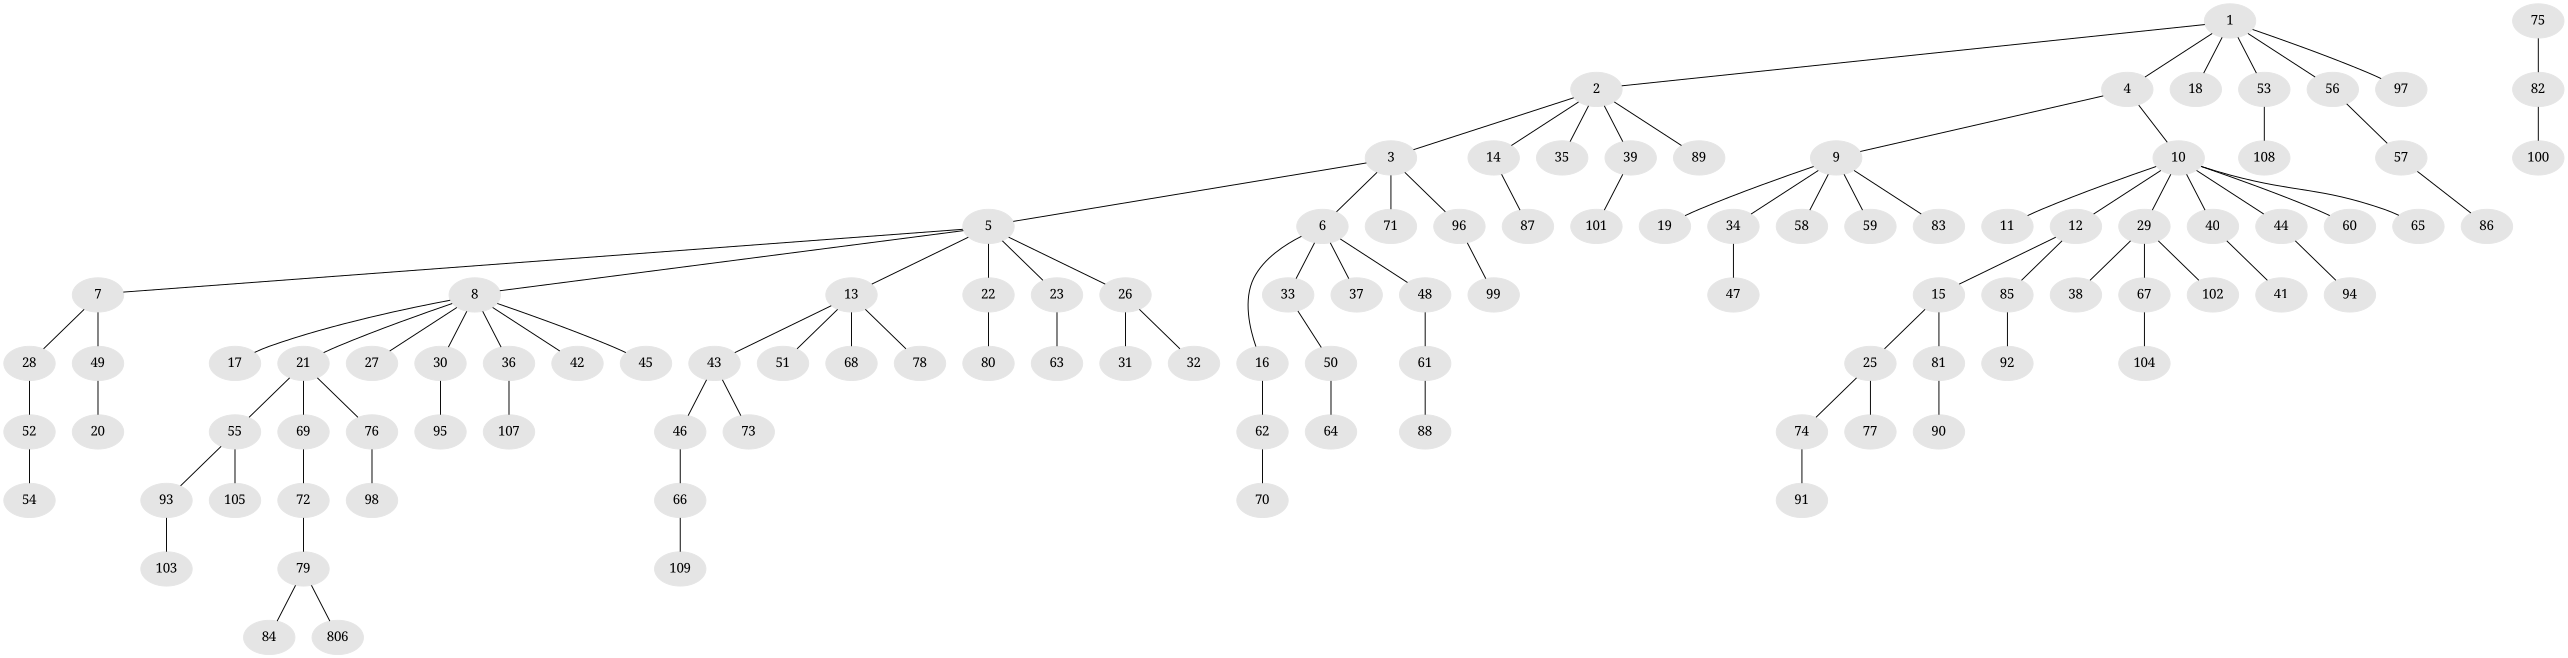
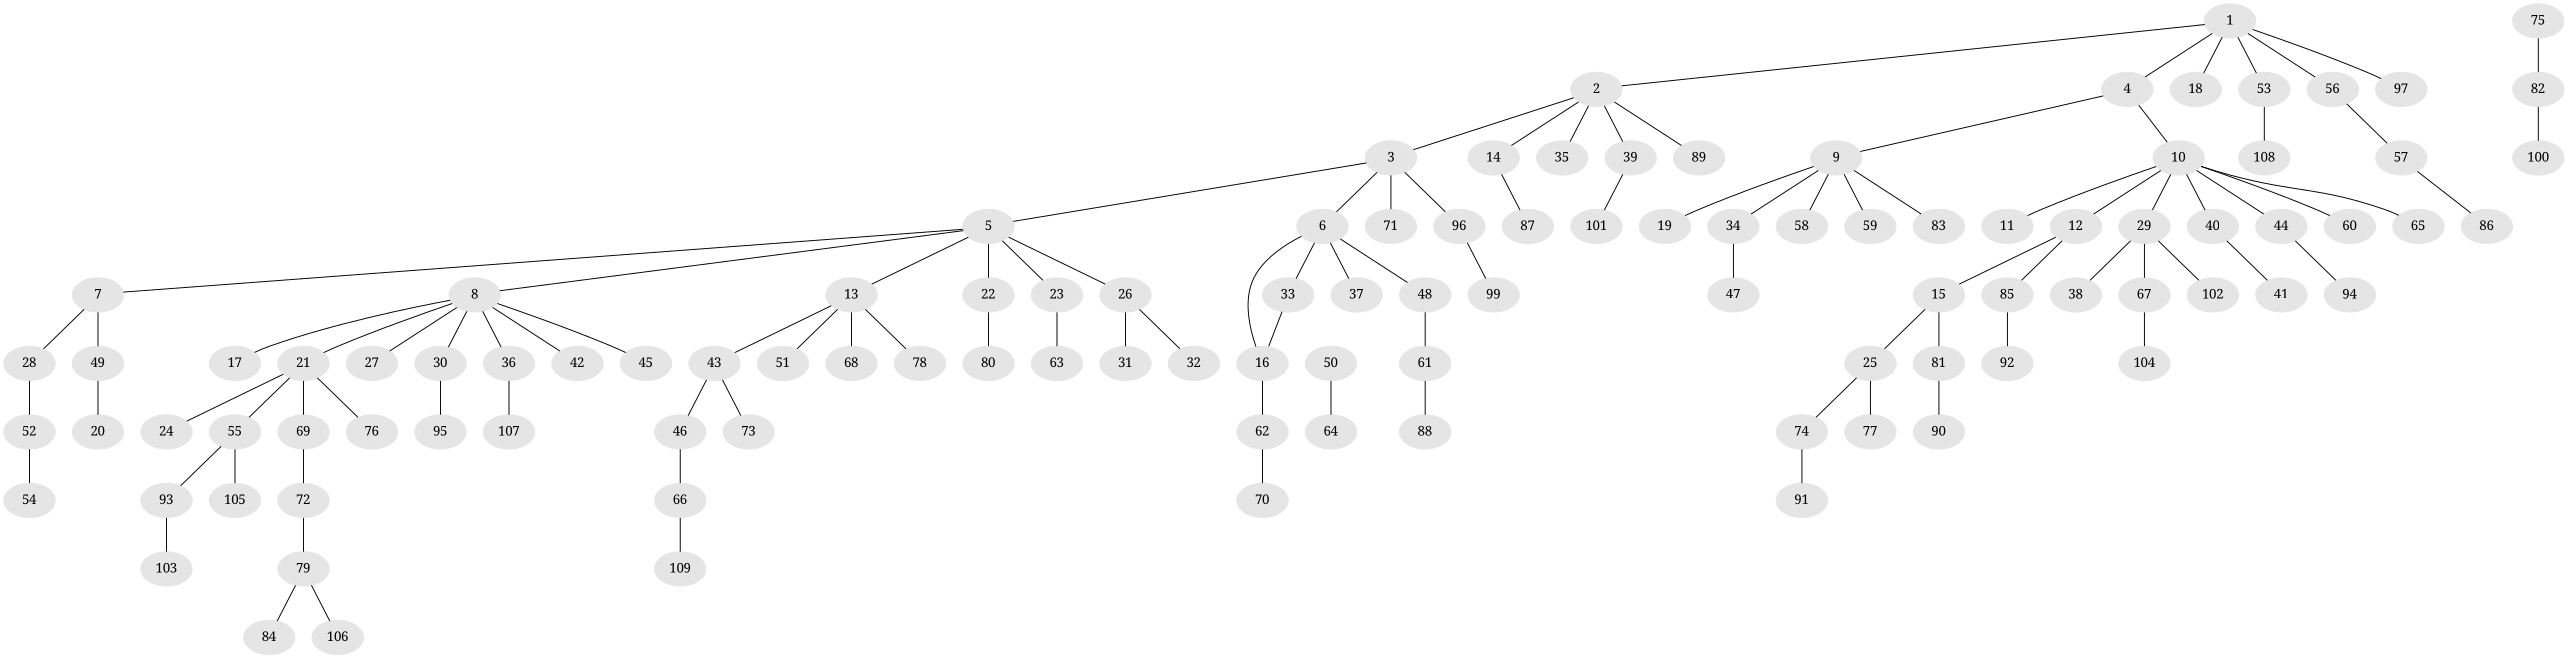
(1310, 329) -> (1275, 329)
none -> (166, 432)
(372, 500) -> none
(338, 637) -> (338, 637)
